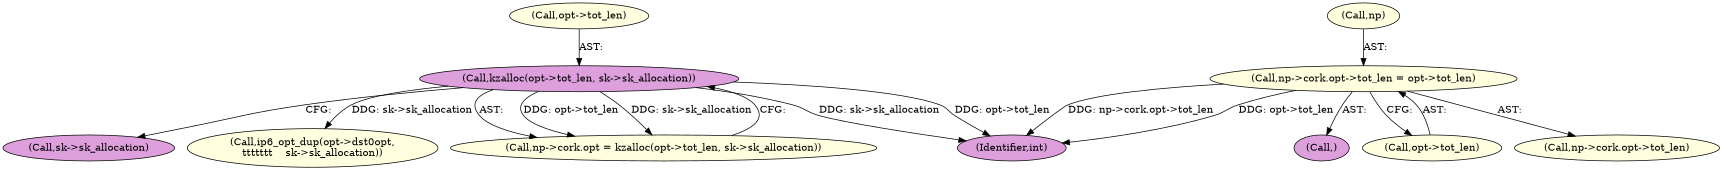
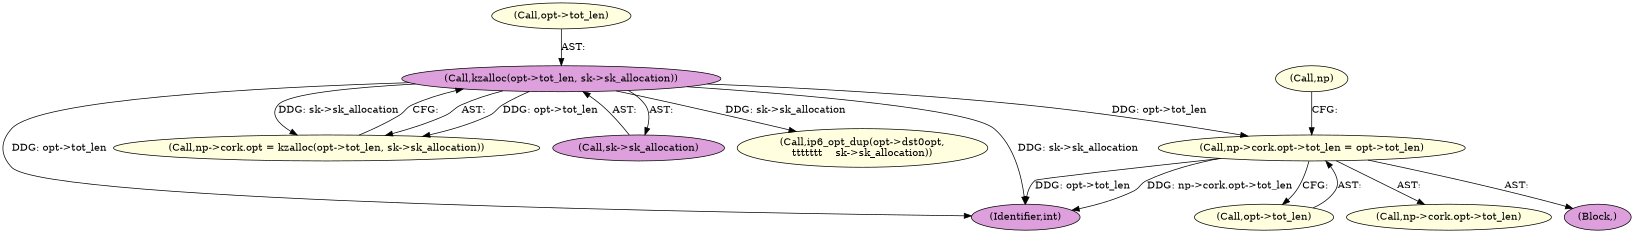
(1377, 47) -> (1327, 110)
none -> (975, 100)
(320, 110) -> (663, 110)
none -> (611, 114)
(1322, 148) -> (1598, 217)
